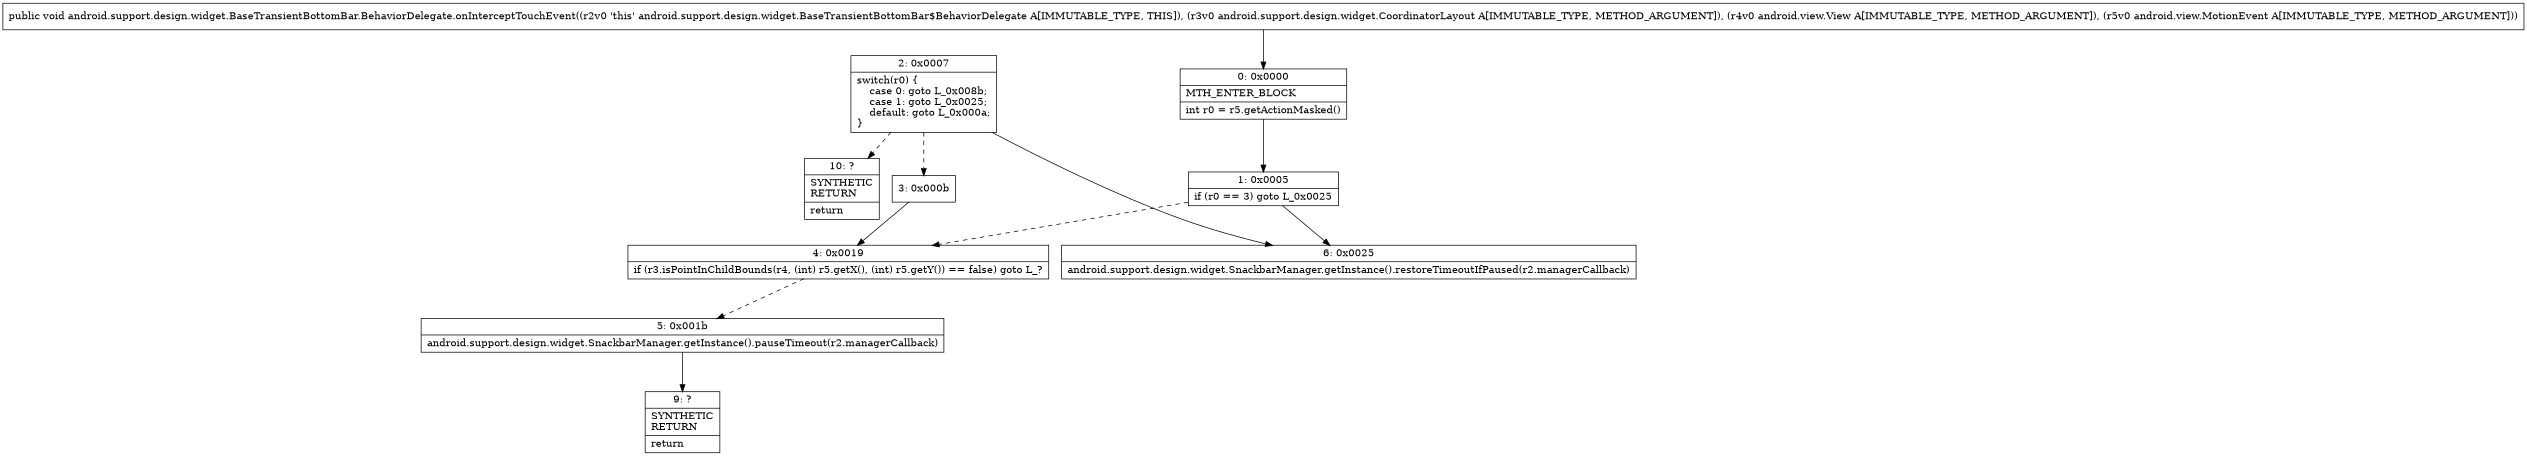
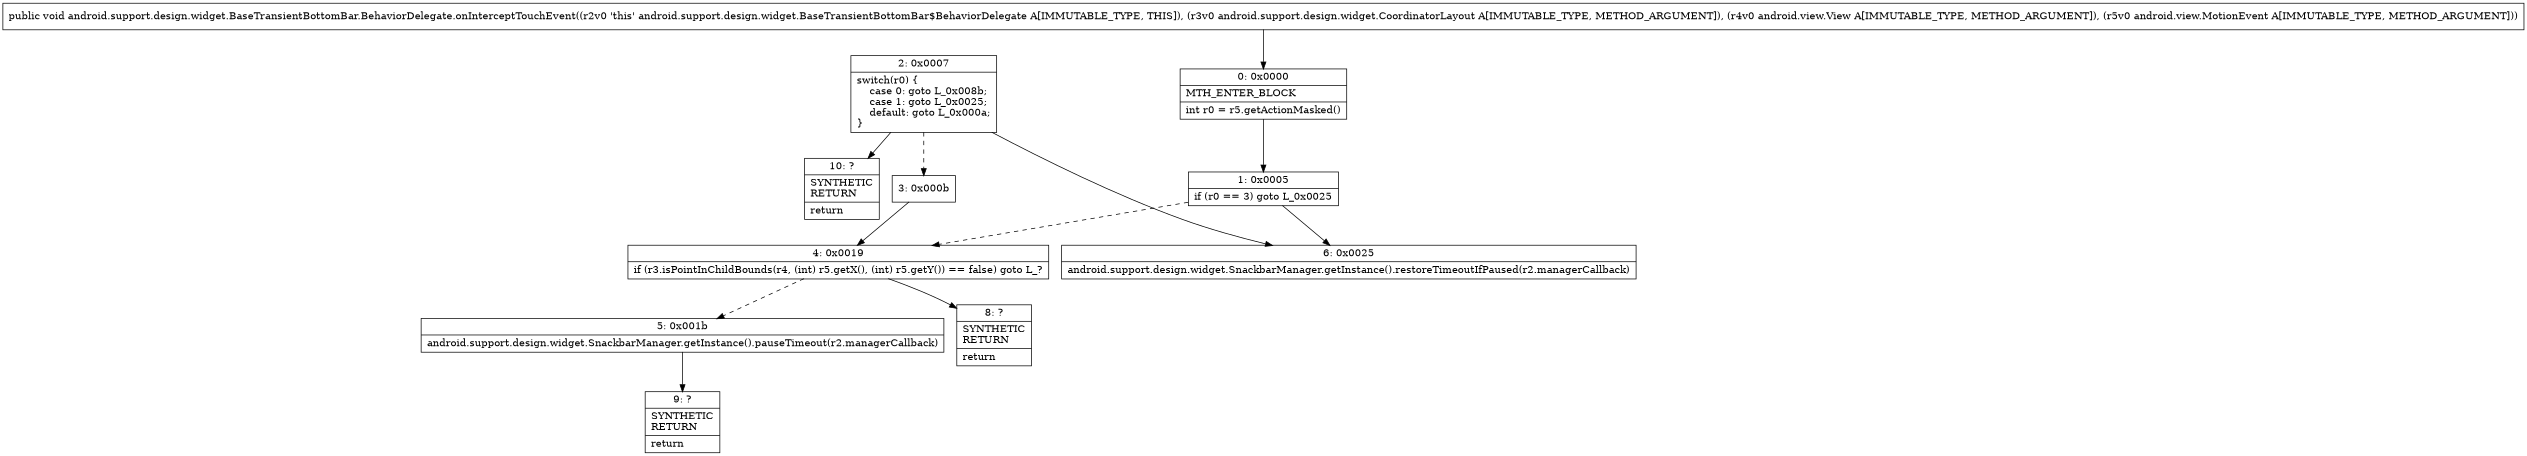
(882, 143) -> (882, 143)
none -> (994, 335)
